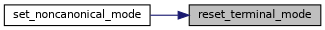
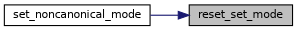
(255, 15) -> (241, 15)
